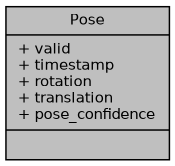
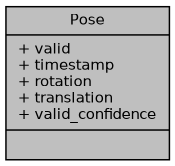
(87, 114) -> (88, 114)
